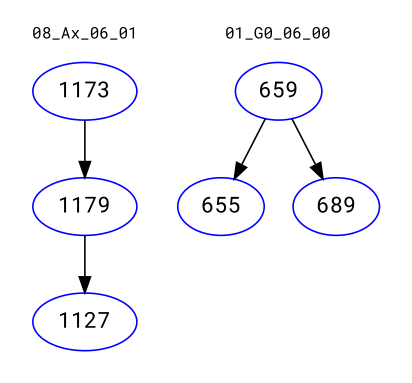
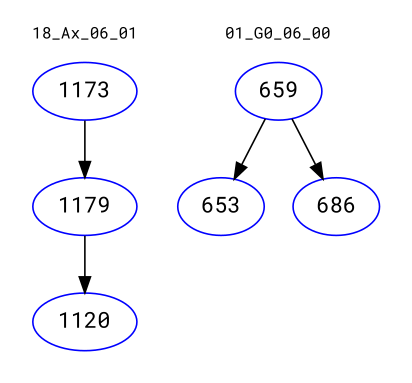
(86, 34) -> (86, 34)
(221, 207) -> (221, 207)
(336, 207) -> (336, 207)
(85, 322) -> (85, 322)
